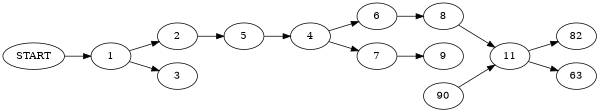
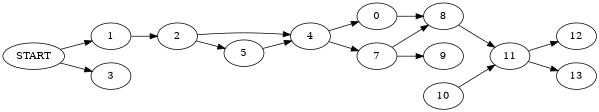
(377, 16) -> (377, 16)
none -> (240, 33)
(576, 36) -> (576, 36)
none -> (407, 38)
(141, 65) -> (73, 66)
(576, 76) -> (576, 76)
(443, 96) -> (443, 96)
